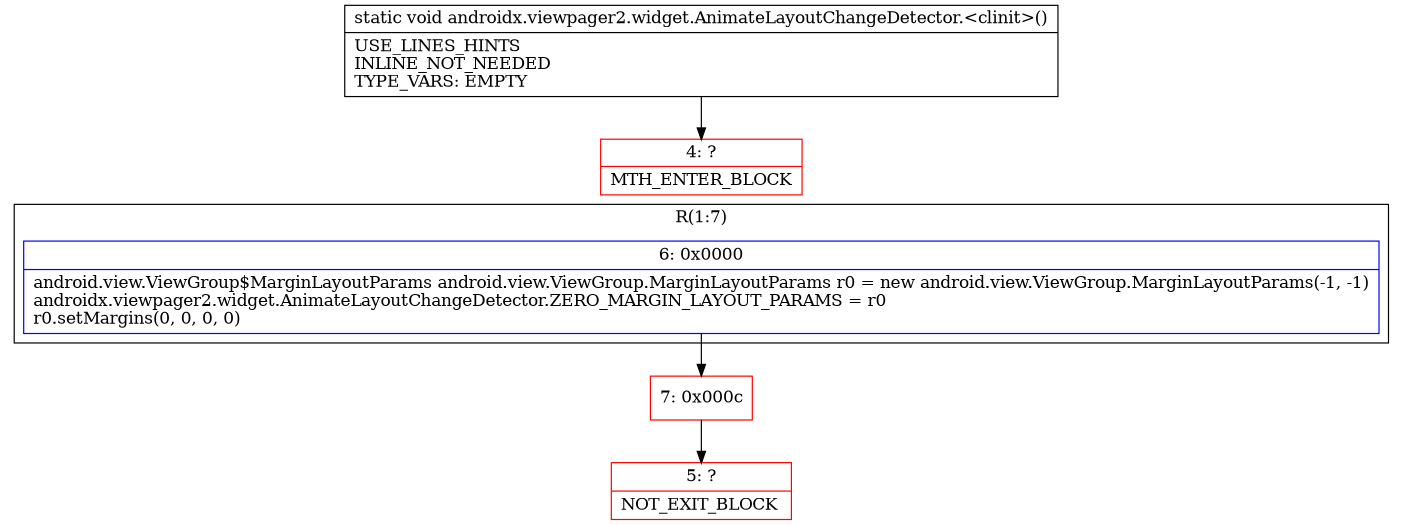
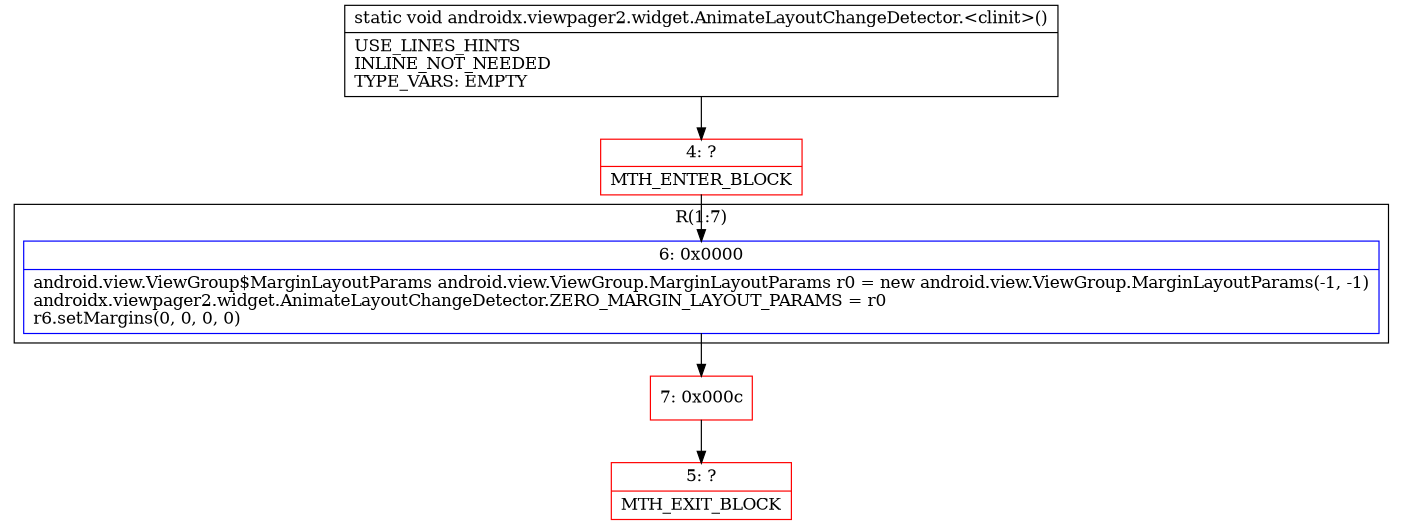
none -> (701, 212)
(137, 319) -> (137, 319)
(700, 505) -> (701, 505)
